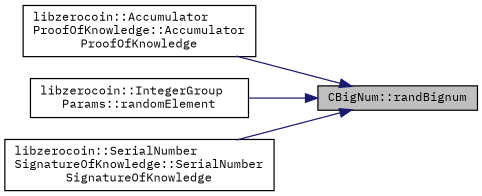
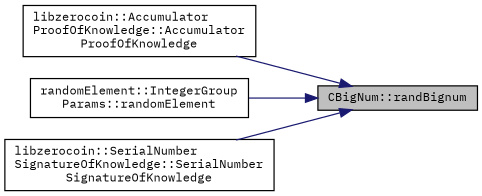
(139, 98) -> (139, 98)
